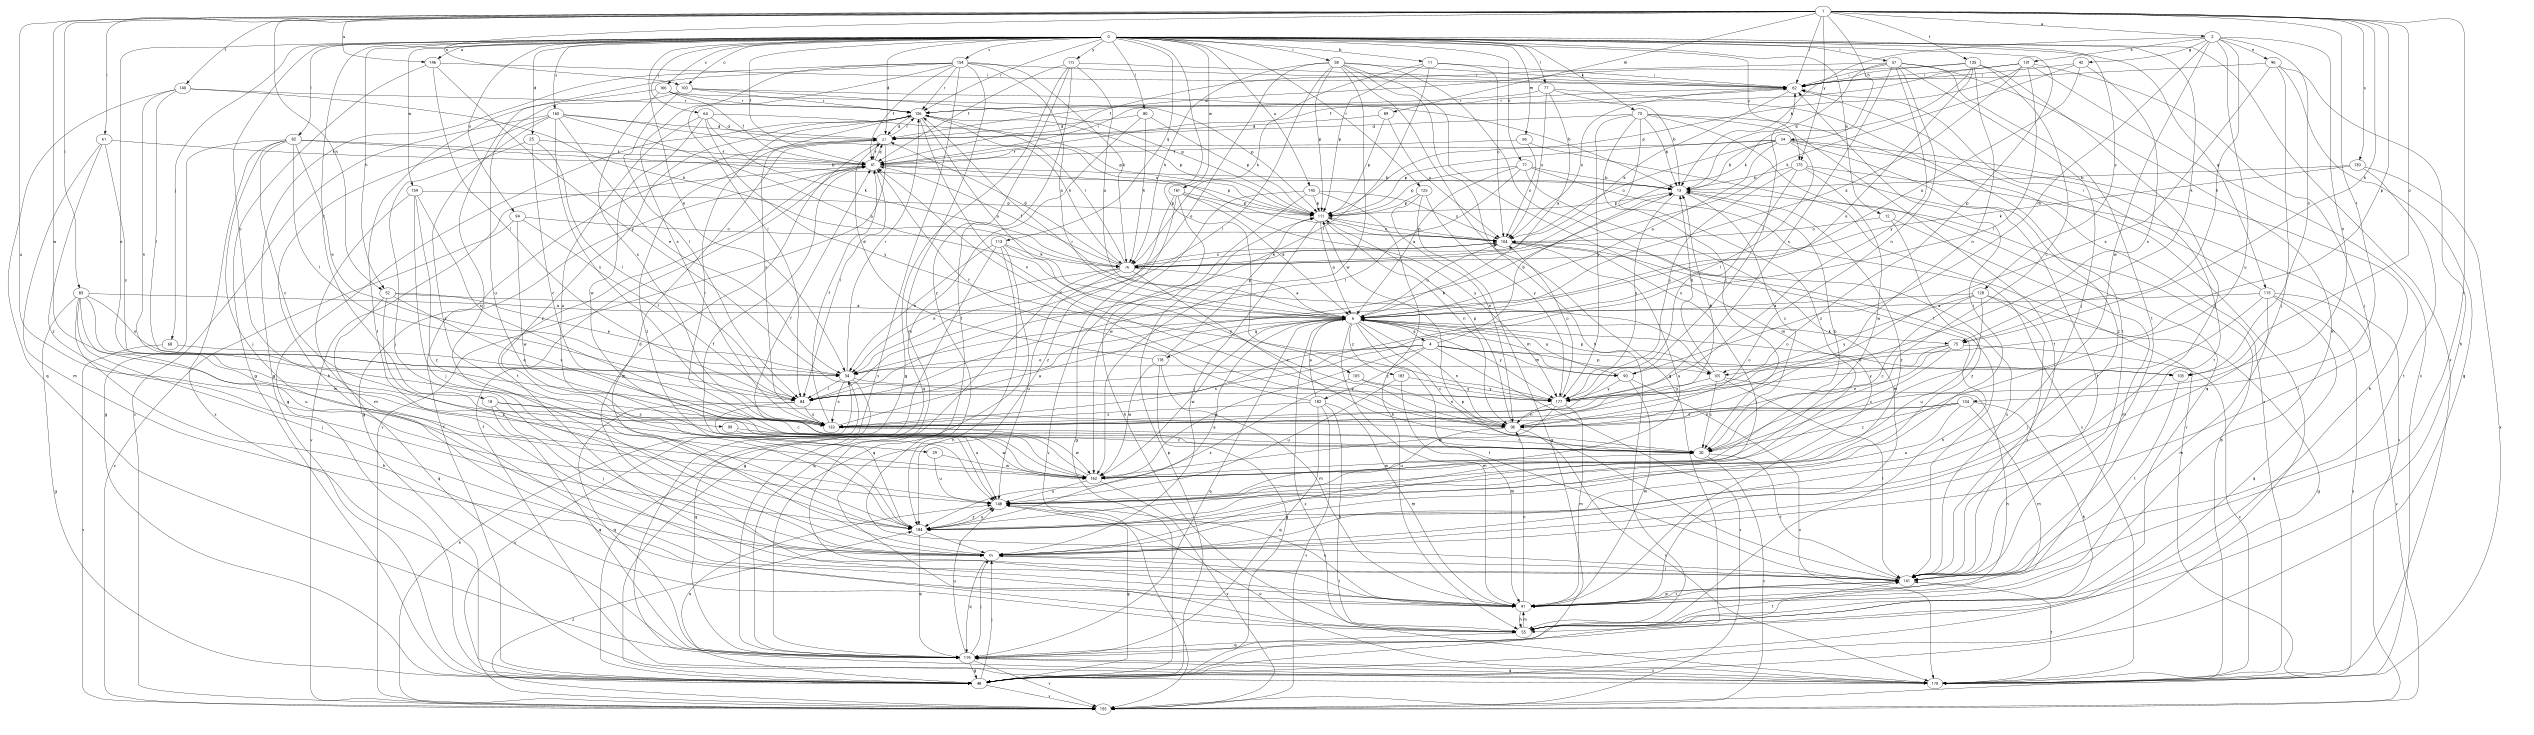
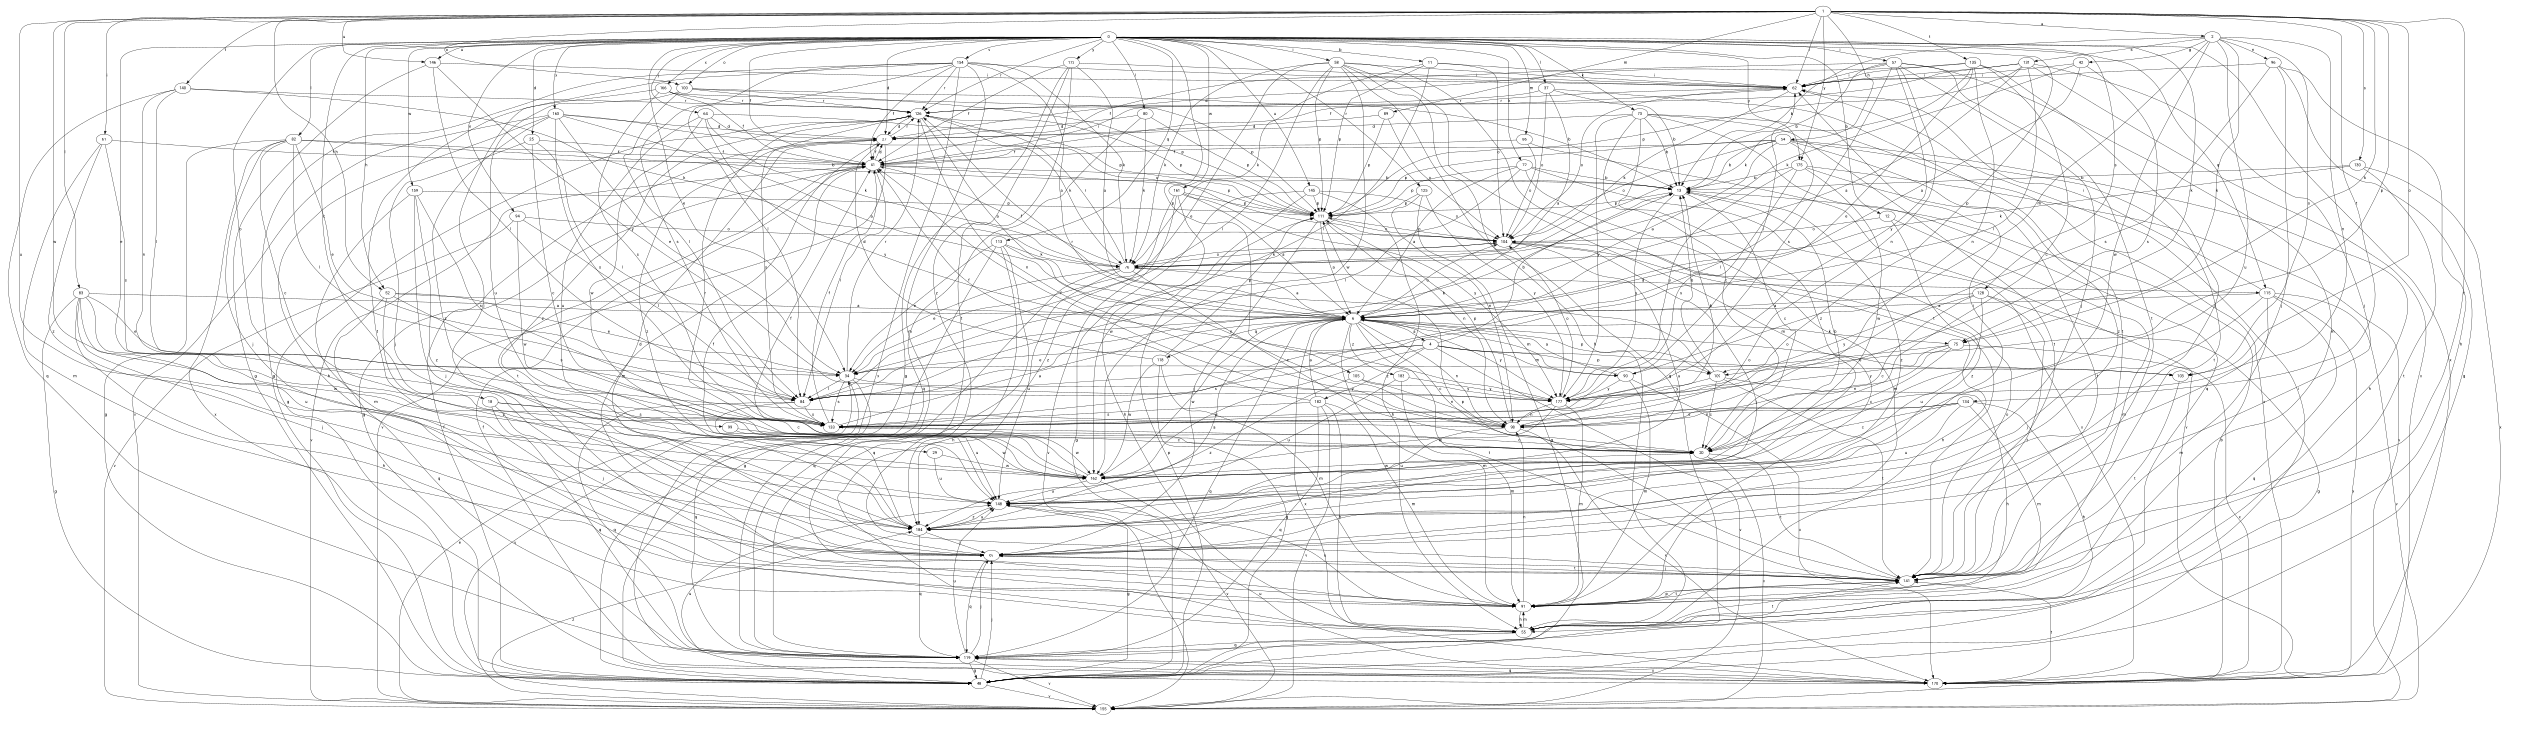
(1546, 88) -> (1546, 88)
(1010, 198) -> (1639, 282)
(170, 344) -> none
(1232, 567) -> (1425, 566)
